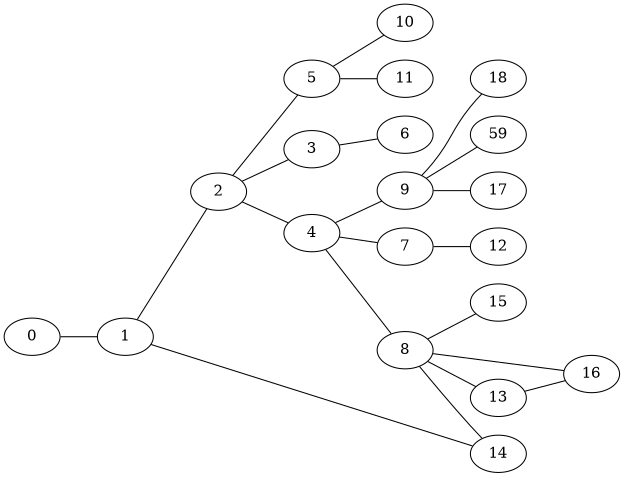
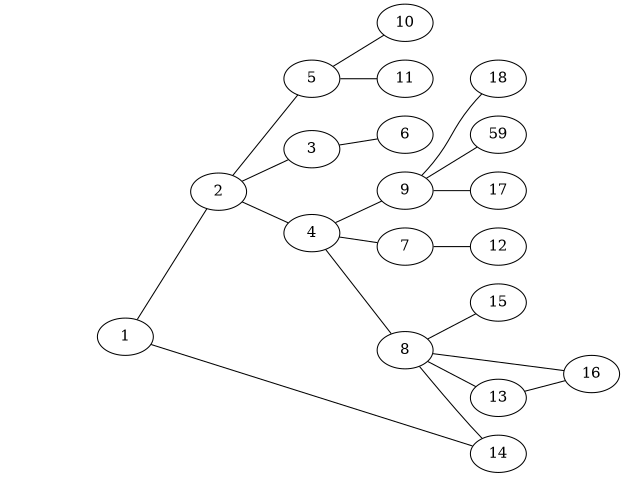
(32, 337) -> none
